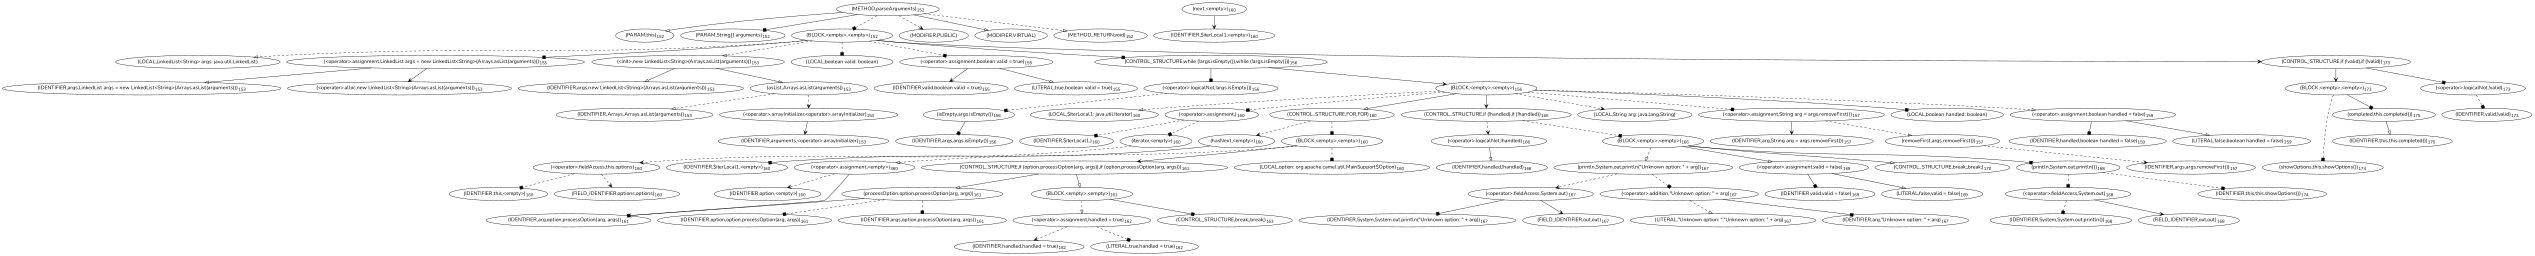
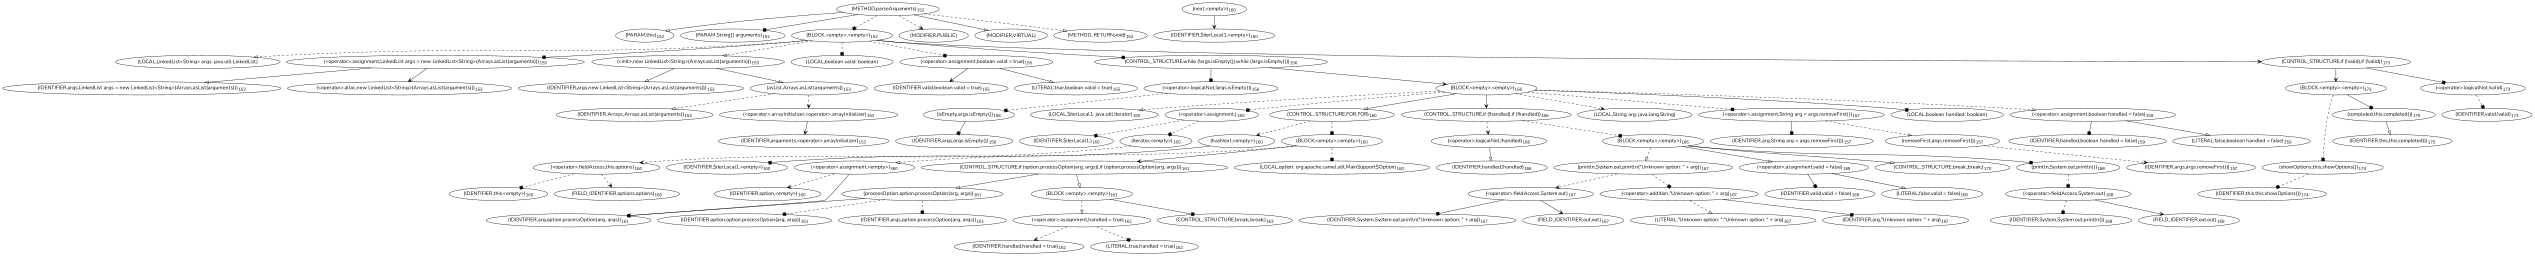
(1792, 126) -> (1792, 126)
(2162, 180) -> (2294, 180)
